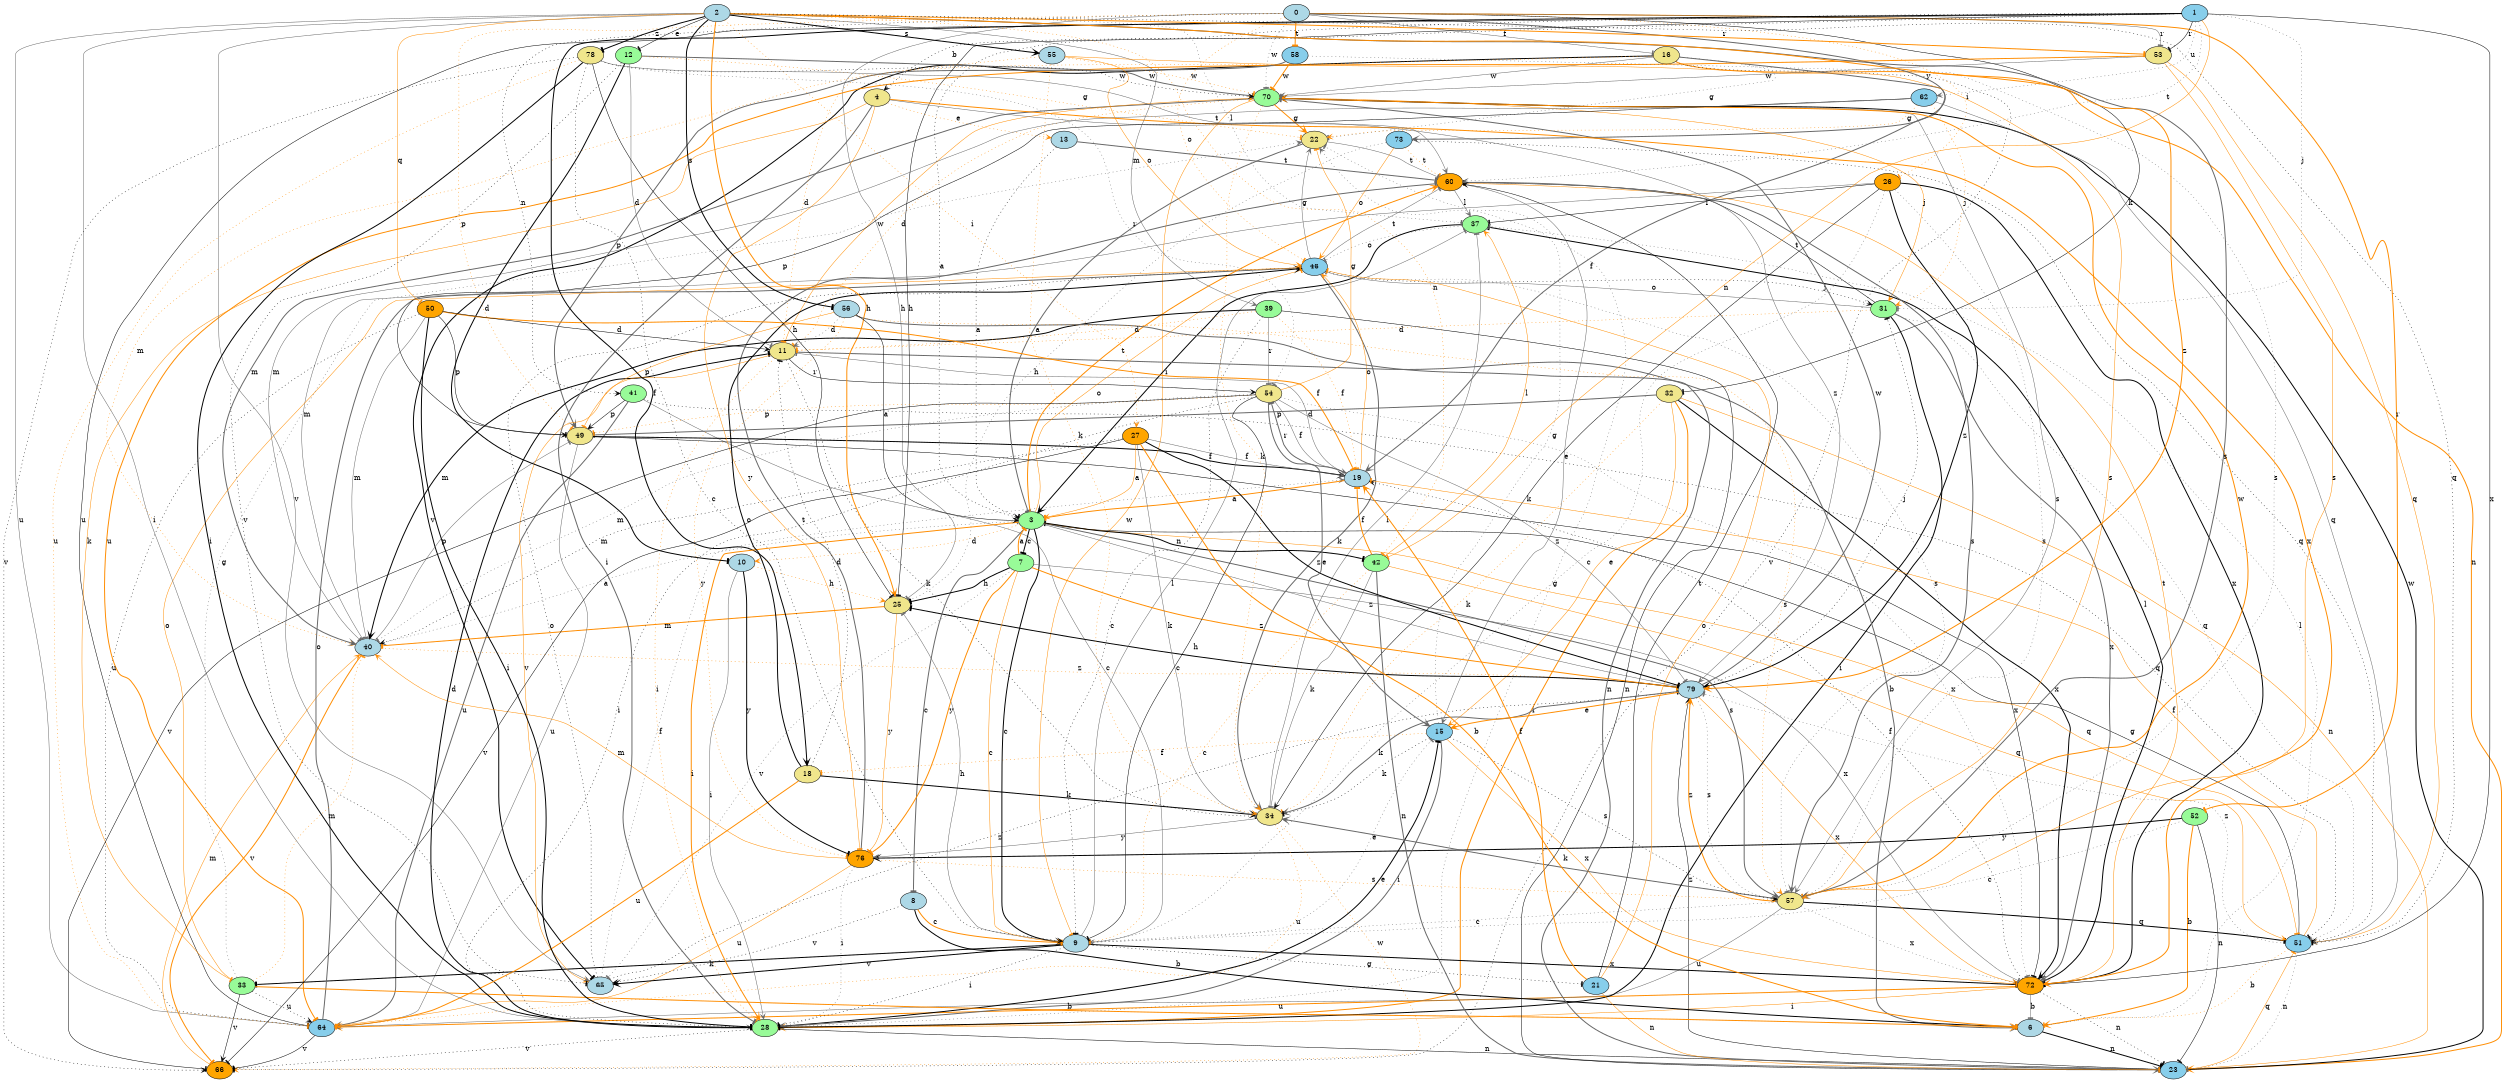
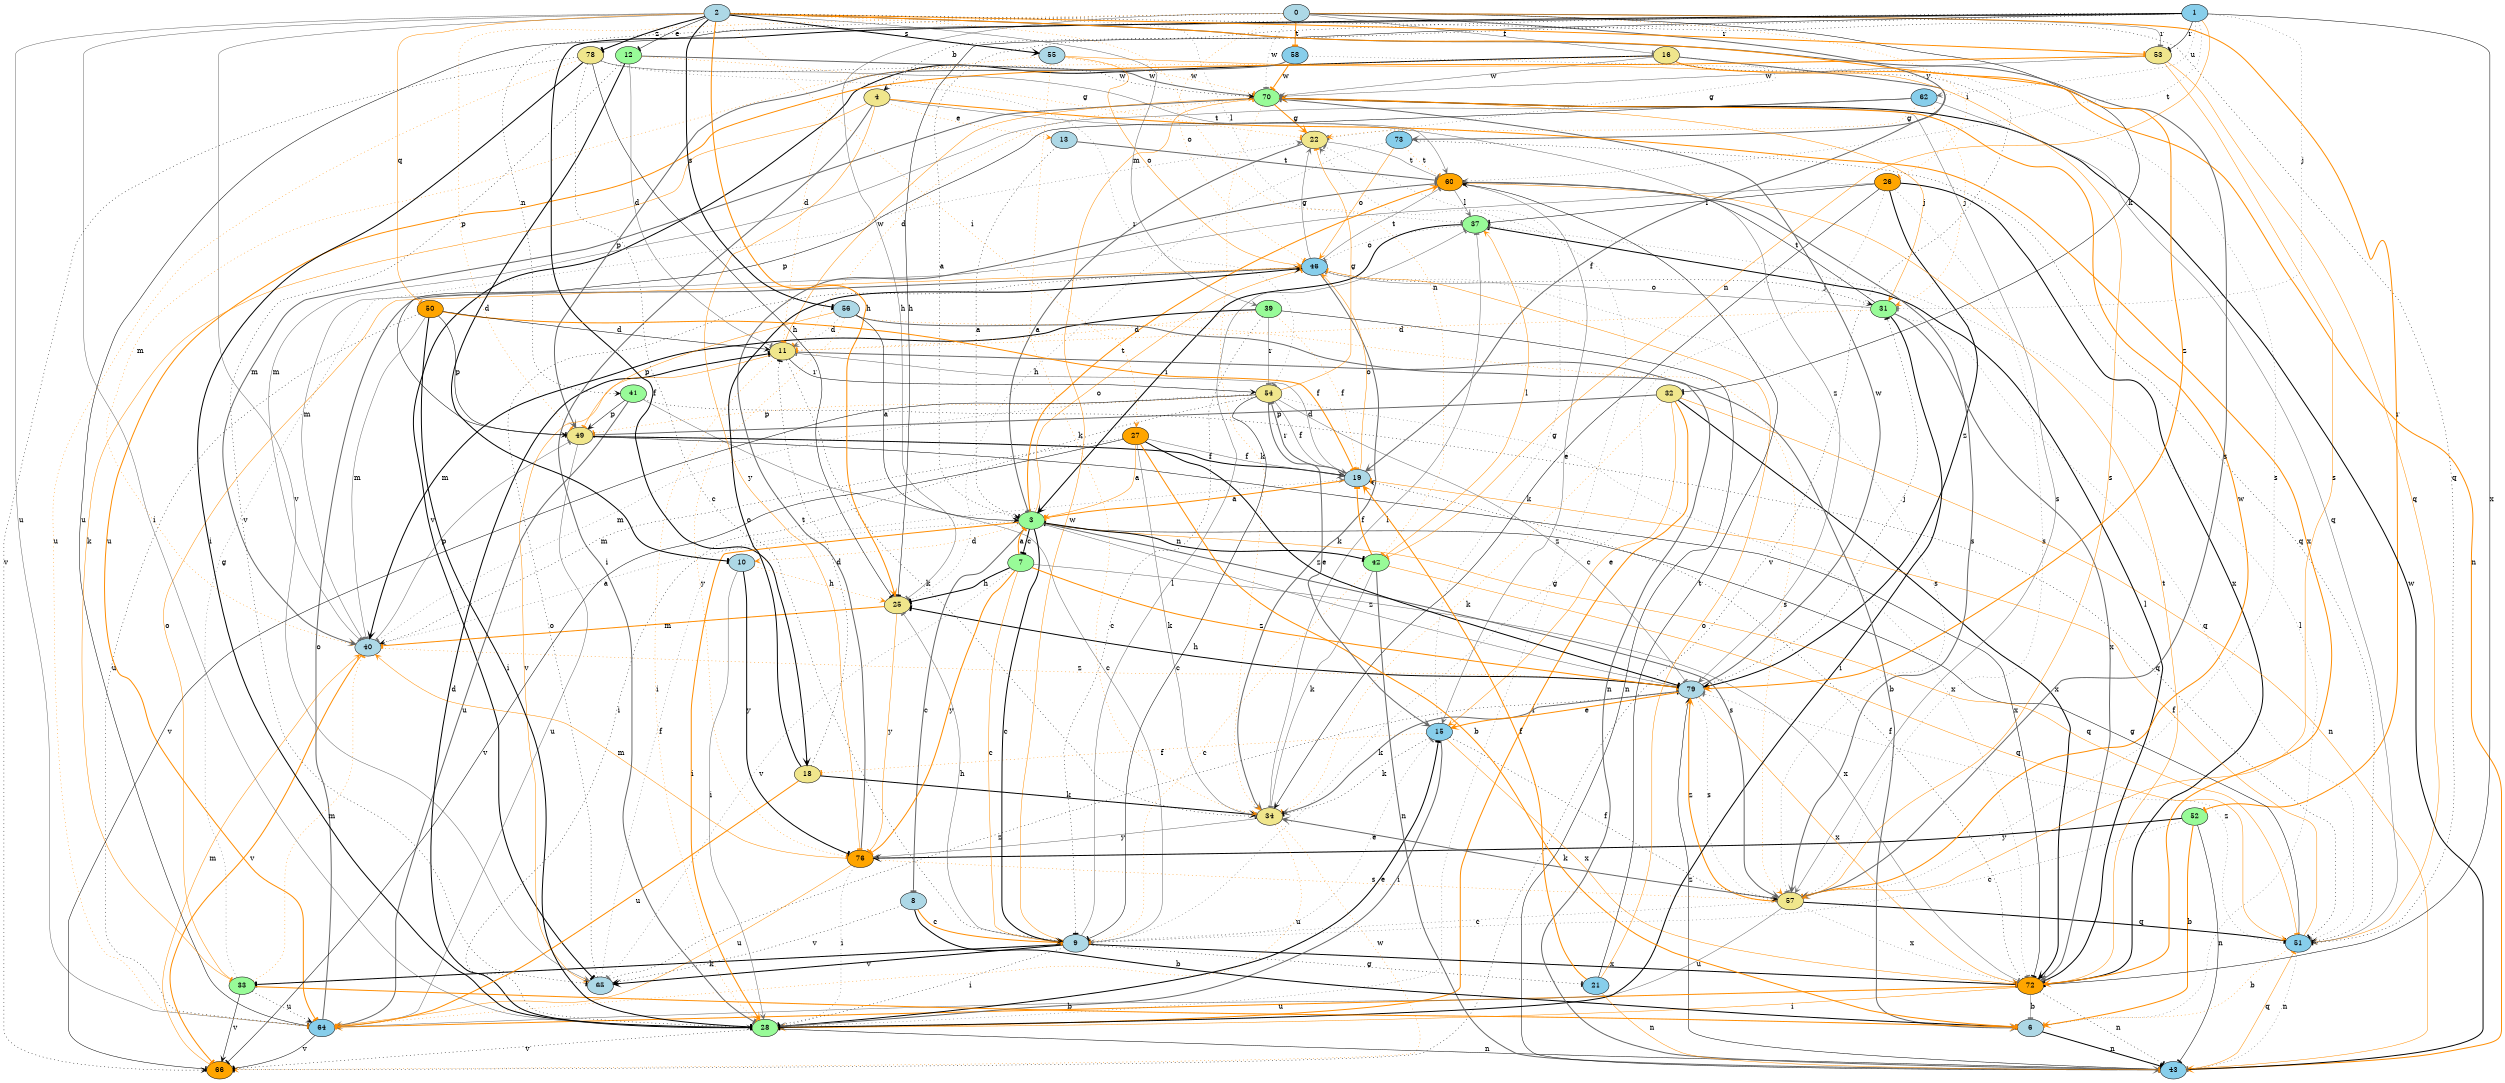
(1139, 491) -> (1078, 480)
(1606, 817) -> (1606, 817)
(2173, 1070) -> (2173, 1070)
